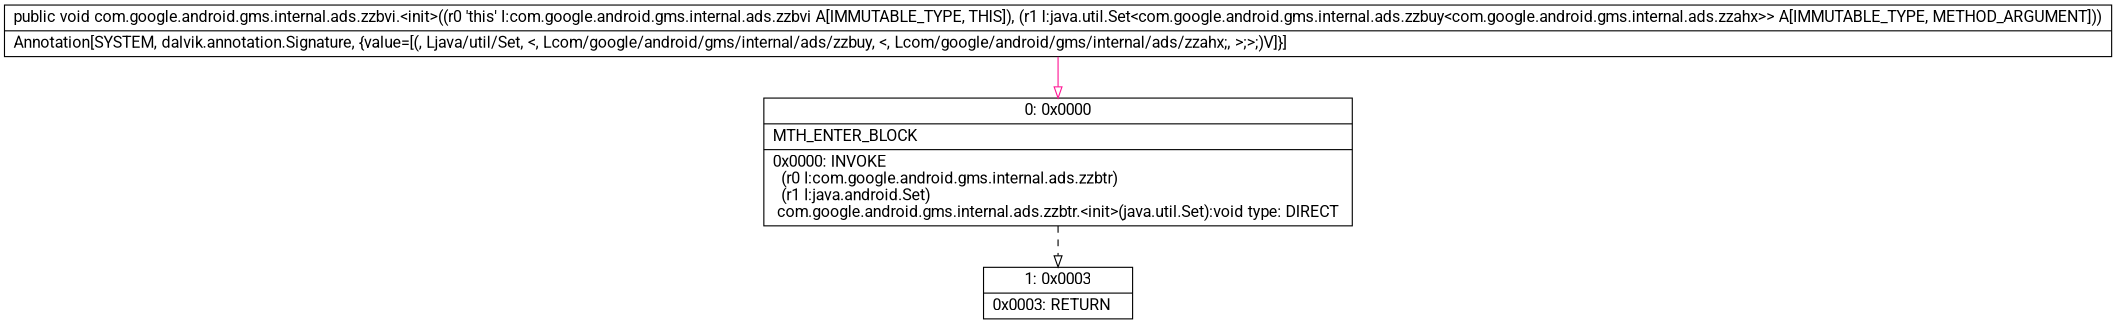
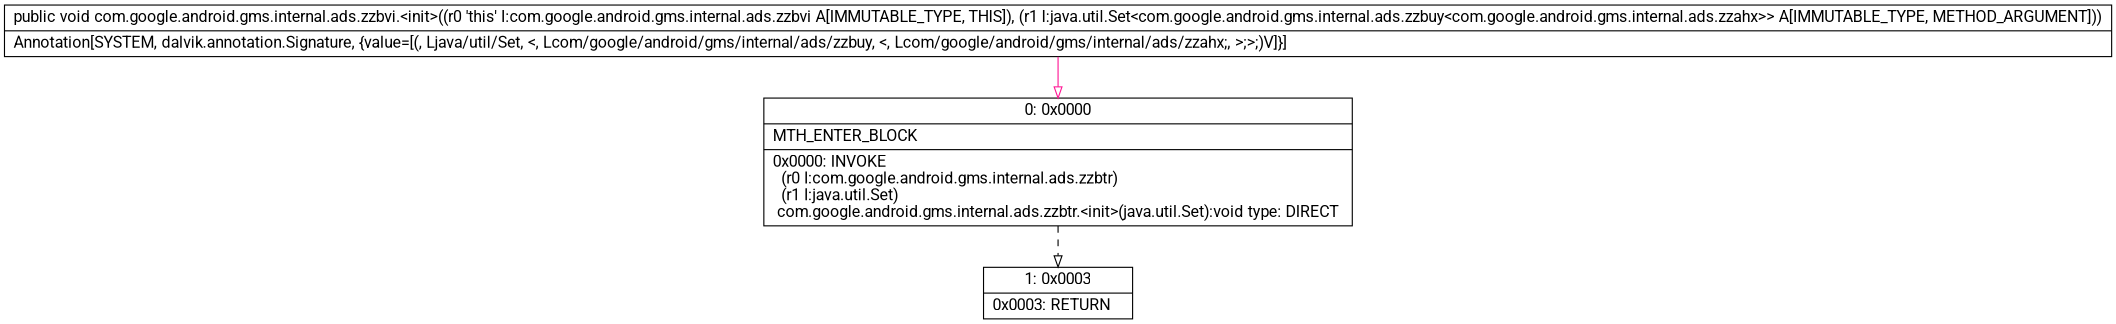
(852, 196) -> (836, 196)
